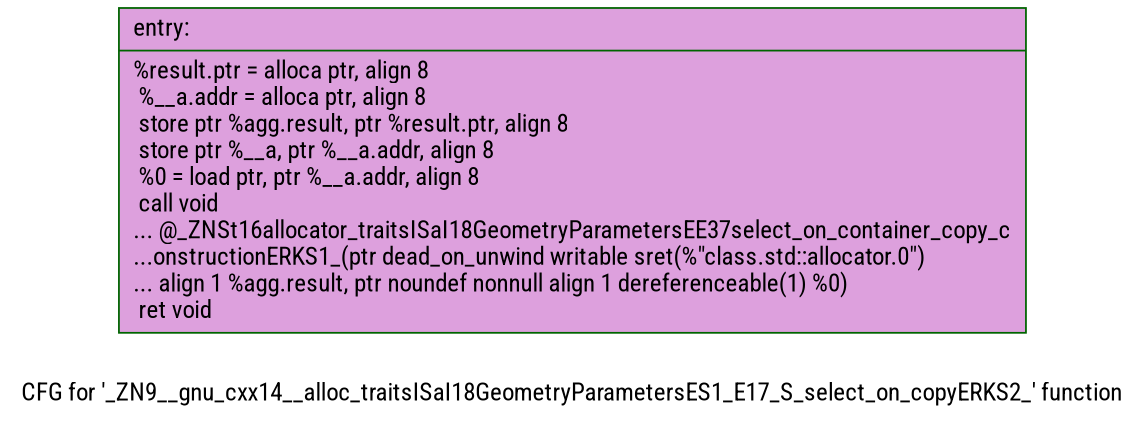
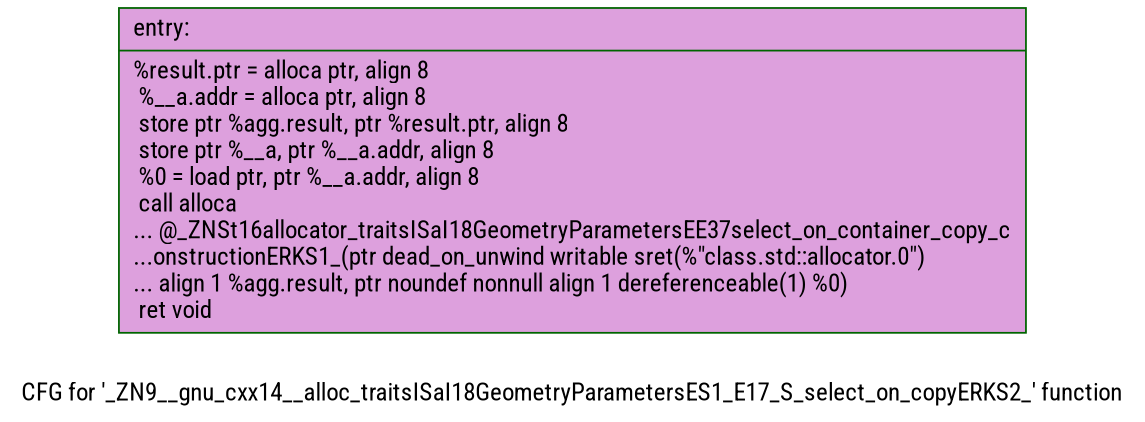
(177, 204) -> (185, 204)
